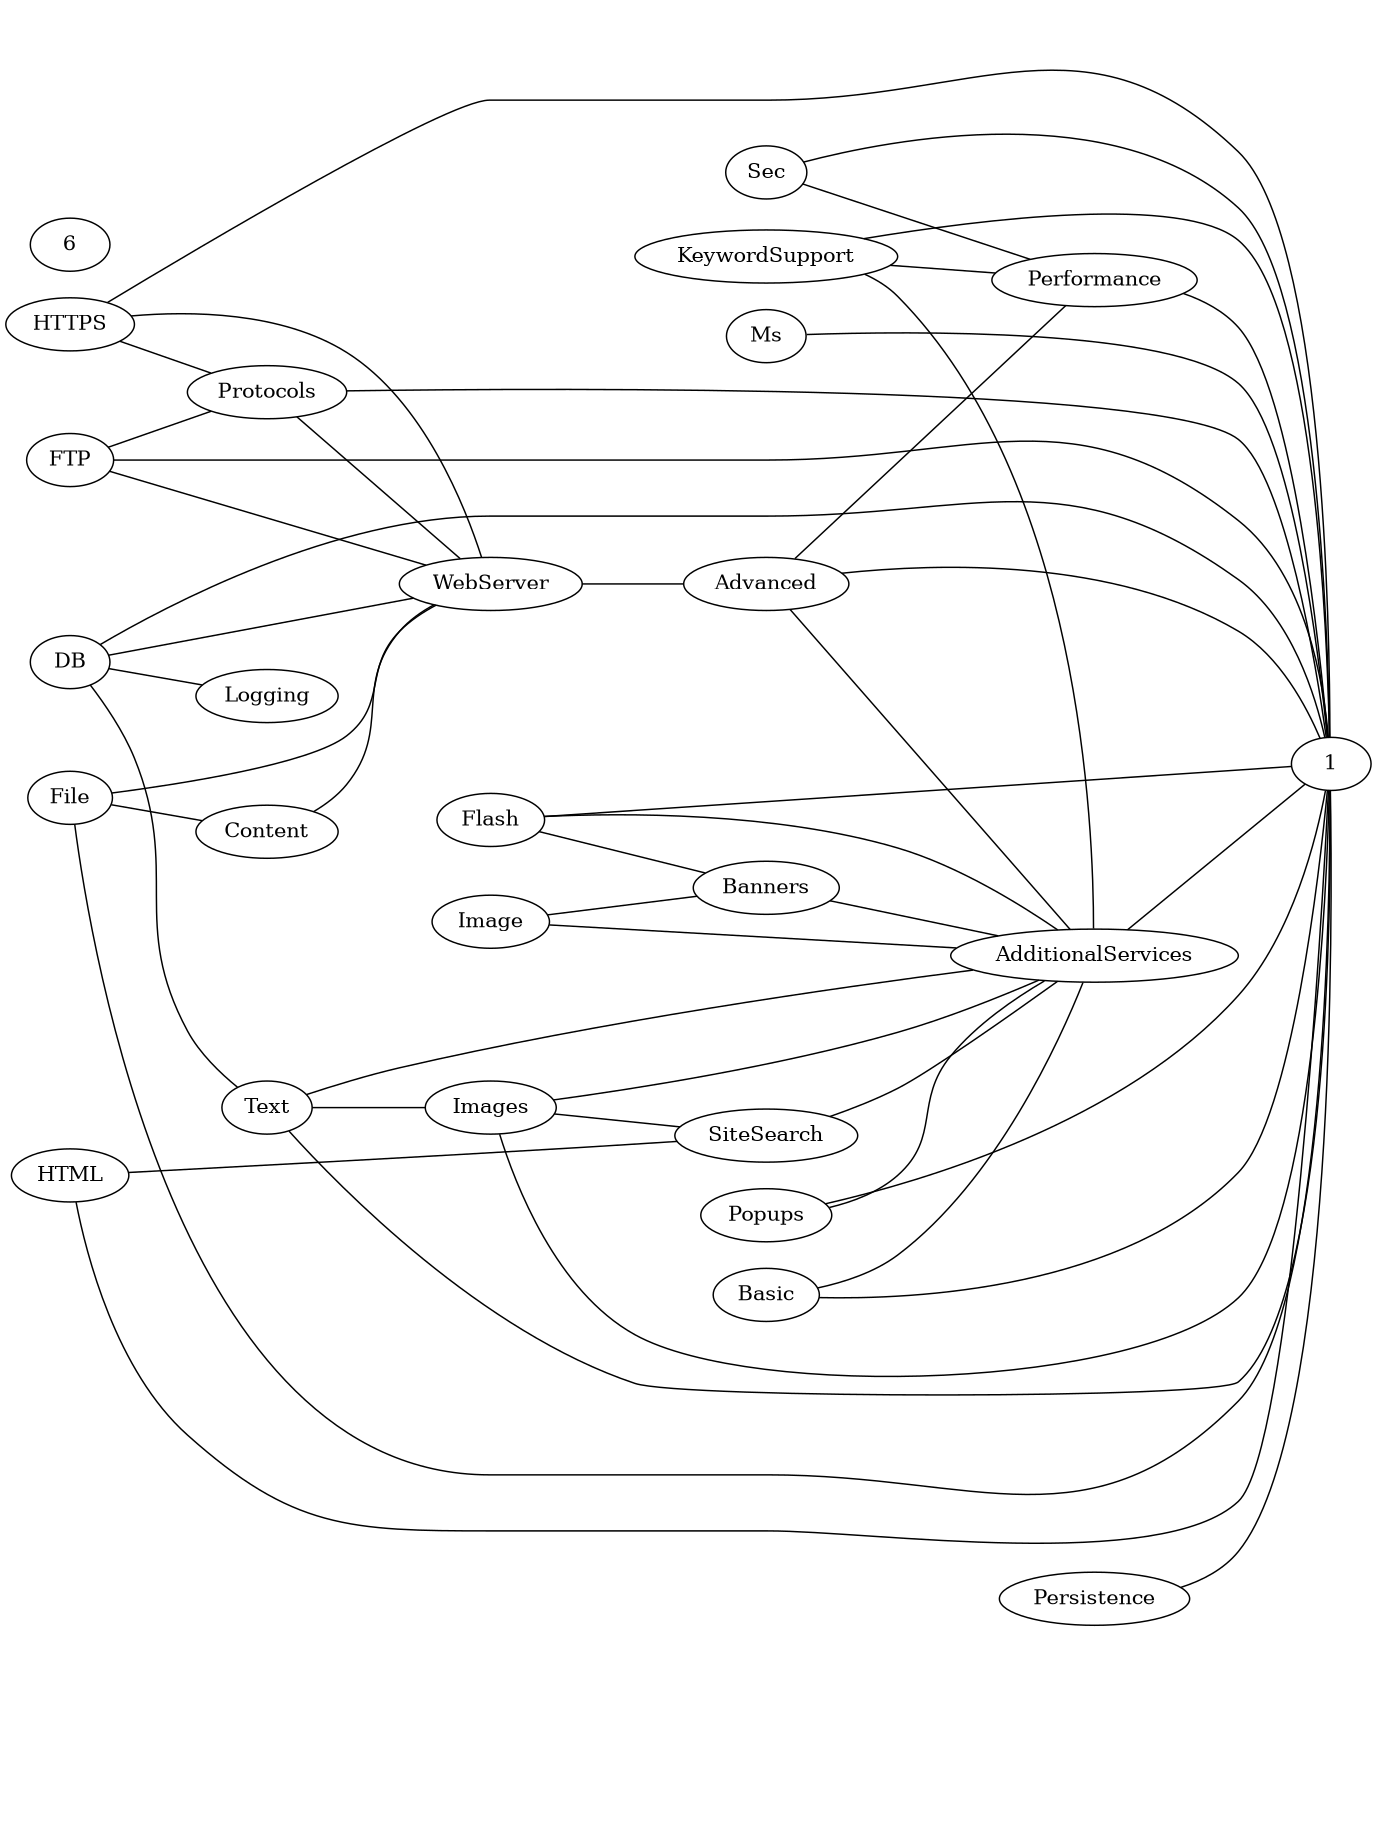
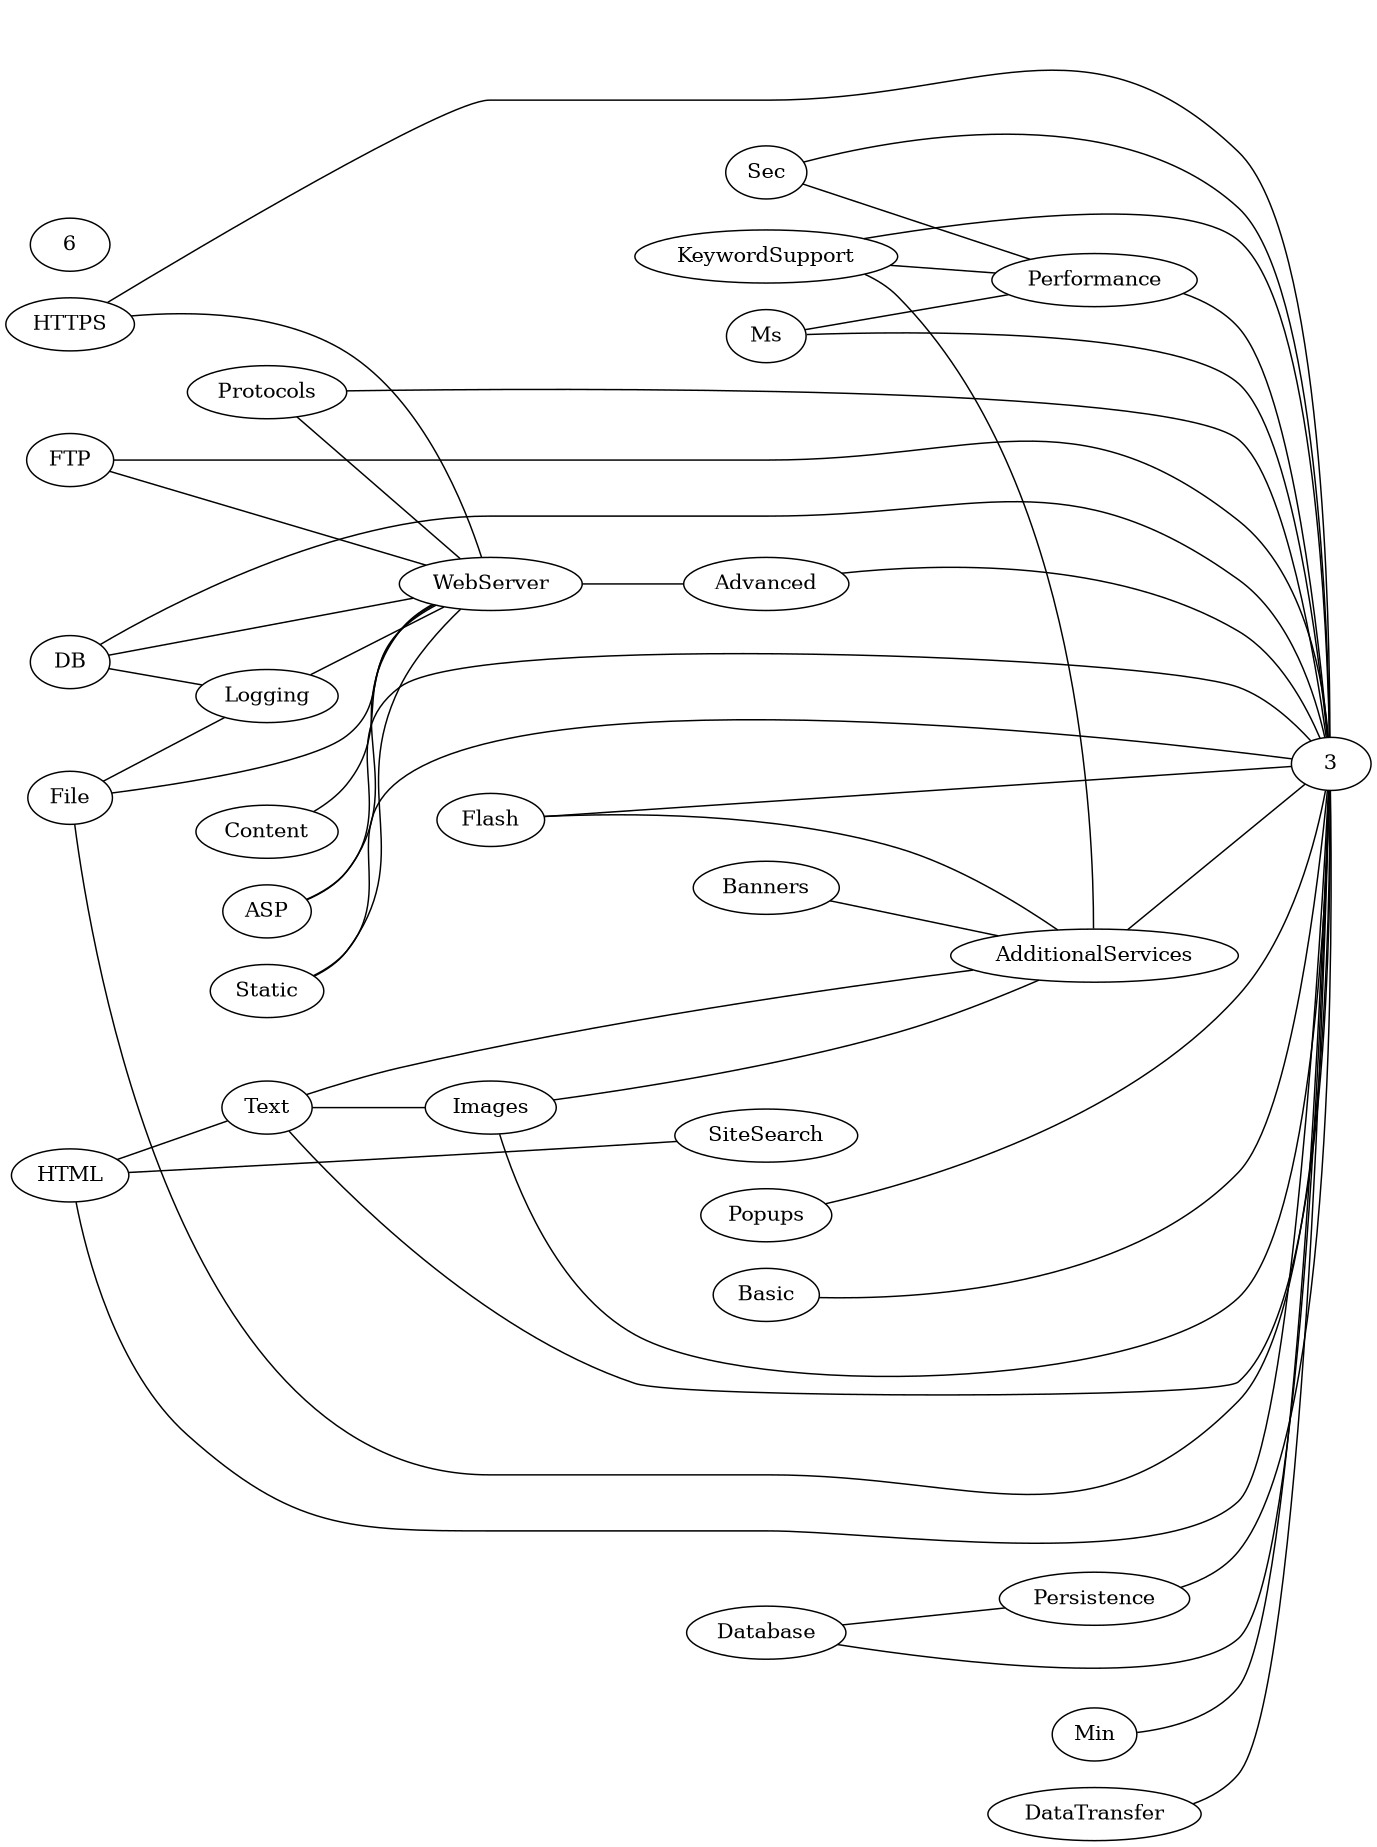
(165, 357) -> none
(160, 429) -> none
(930, 432) -> (897, 314)
none -> (377, 641)
(1331, 764) -> (1331, 764)
(930, 769) -> none
(161, 814) -> (164, 749)
(622, 852) -> none
(156, 891) -> (172, 1140)
none -> (267, 911)
(491, 922) -> none
none -> (267, 991)
(932, 1068) -> none
(931, 1095) -> none
(617, 1120) -> none
(982, 1166) -> none
none -> (766, 1633)
none -> (1095, 1734)
none -> (1095, 1814)
